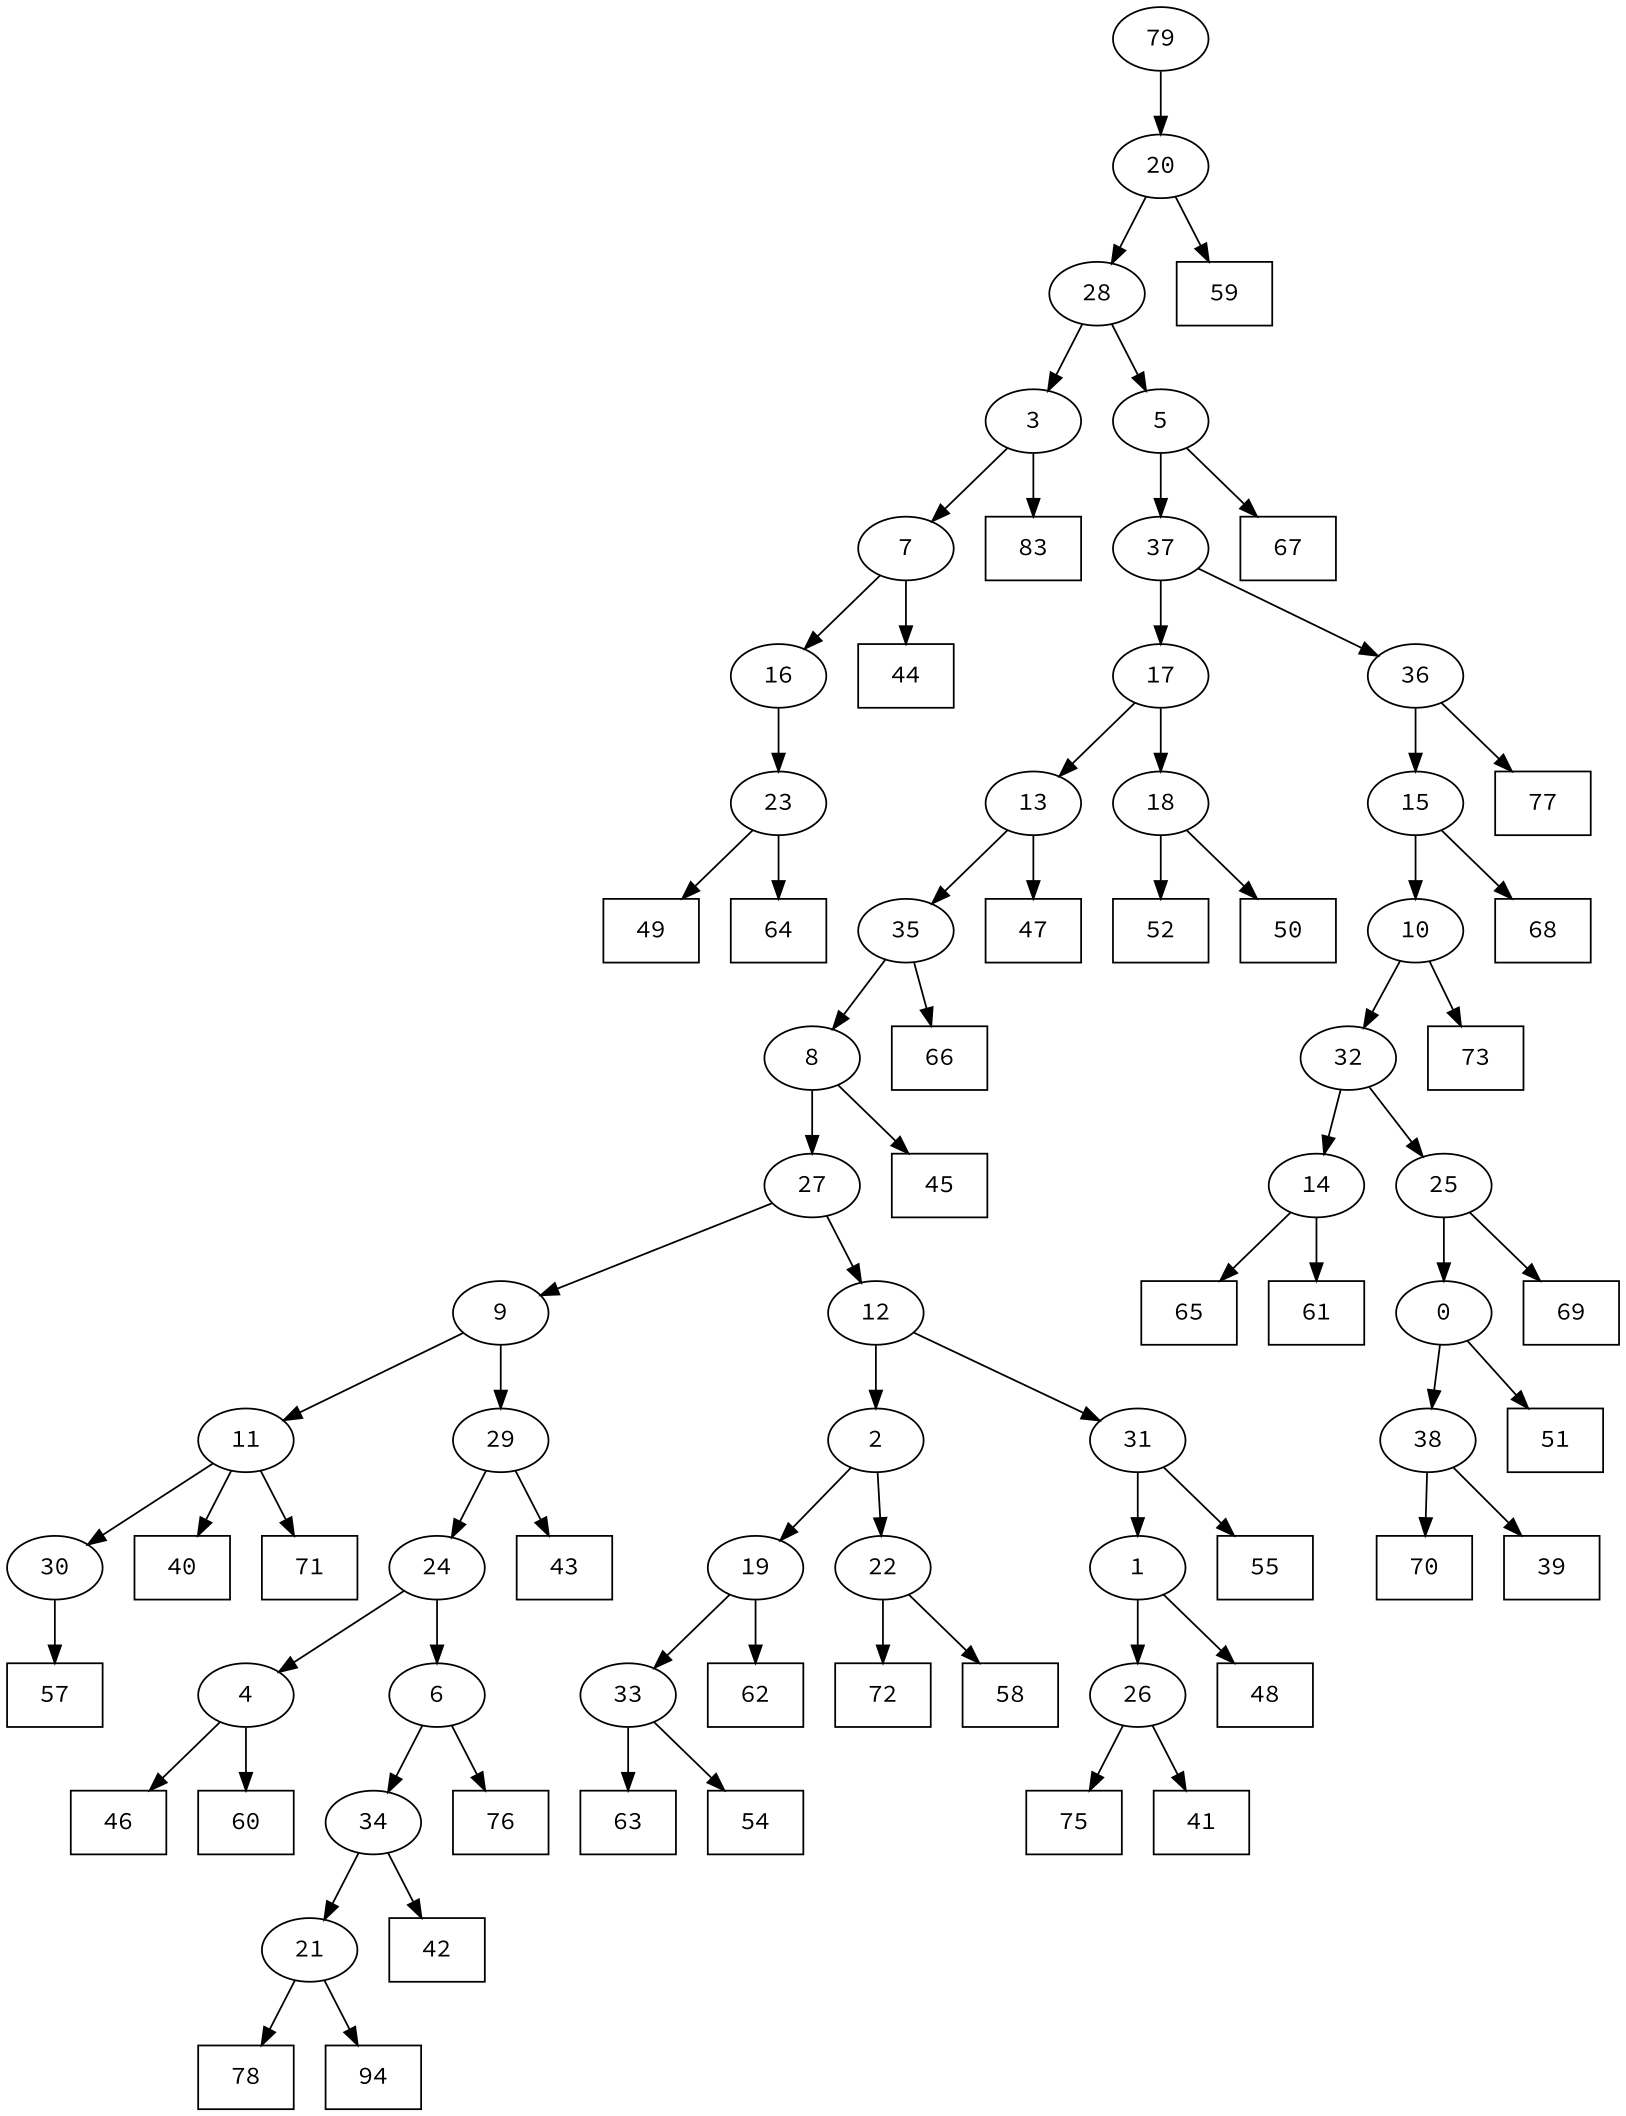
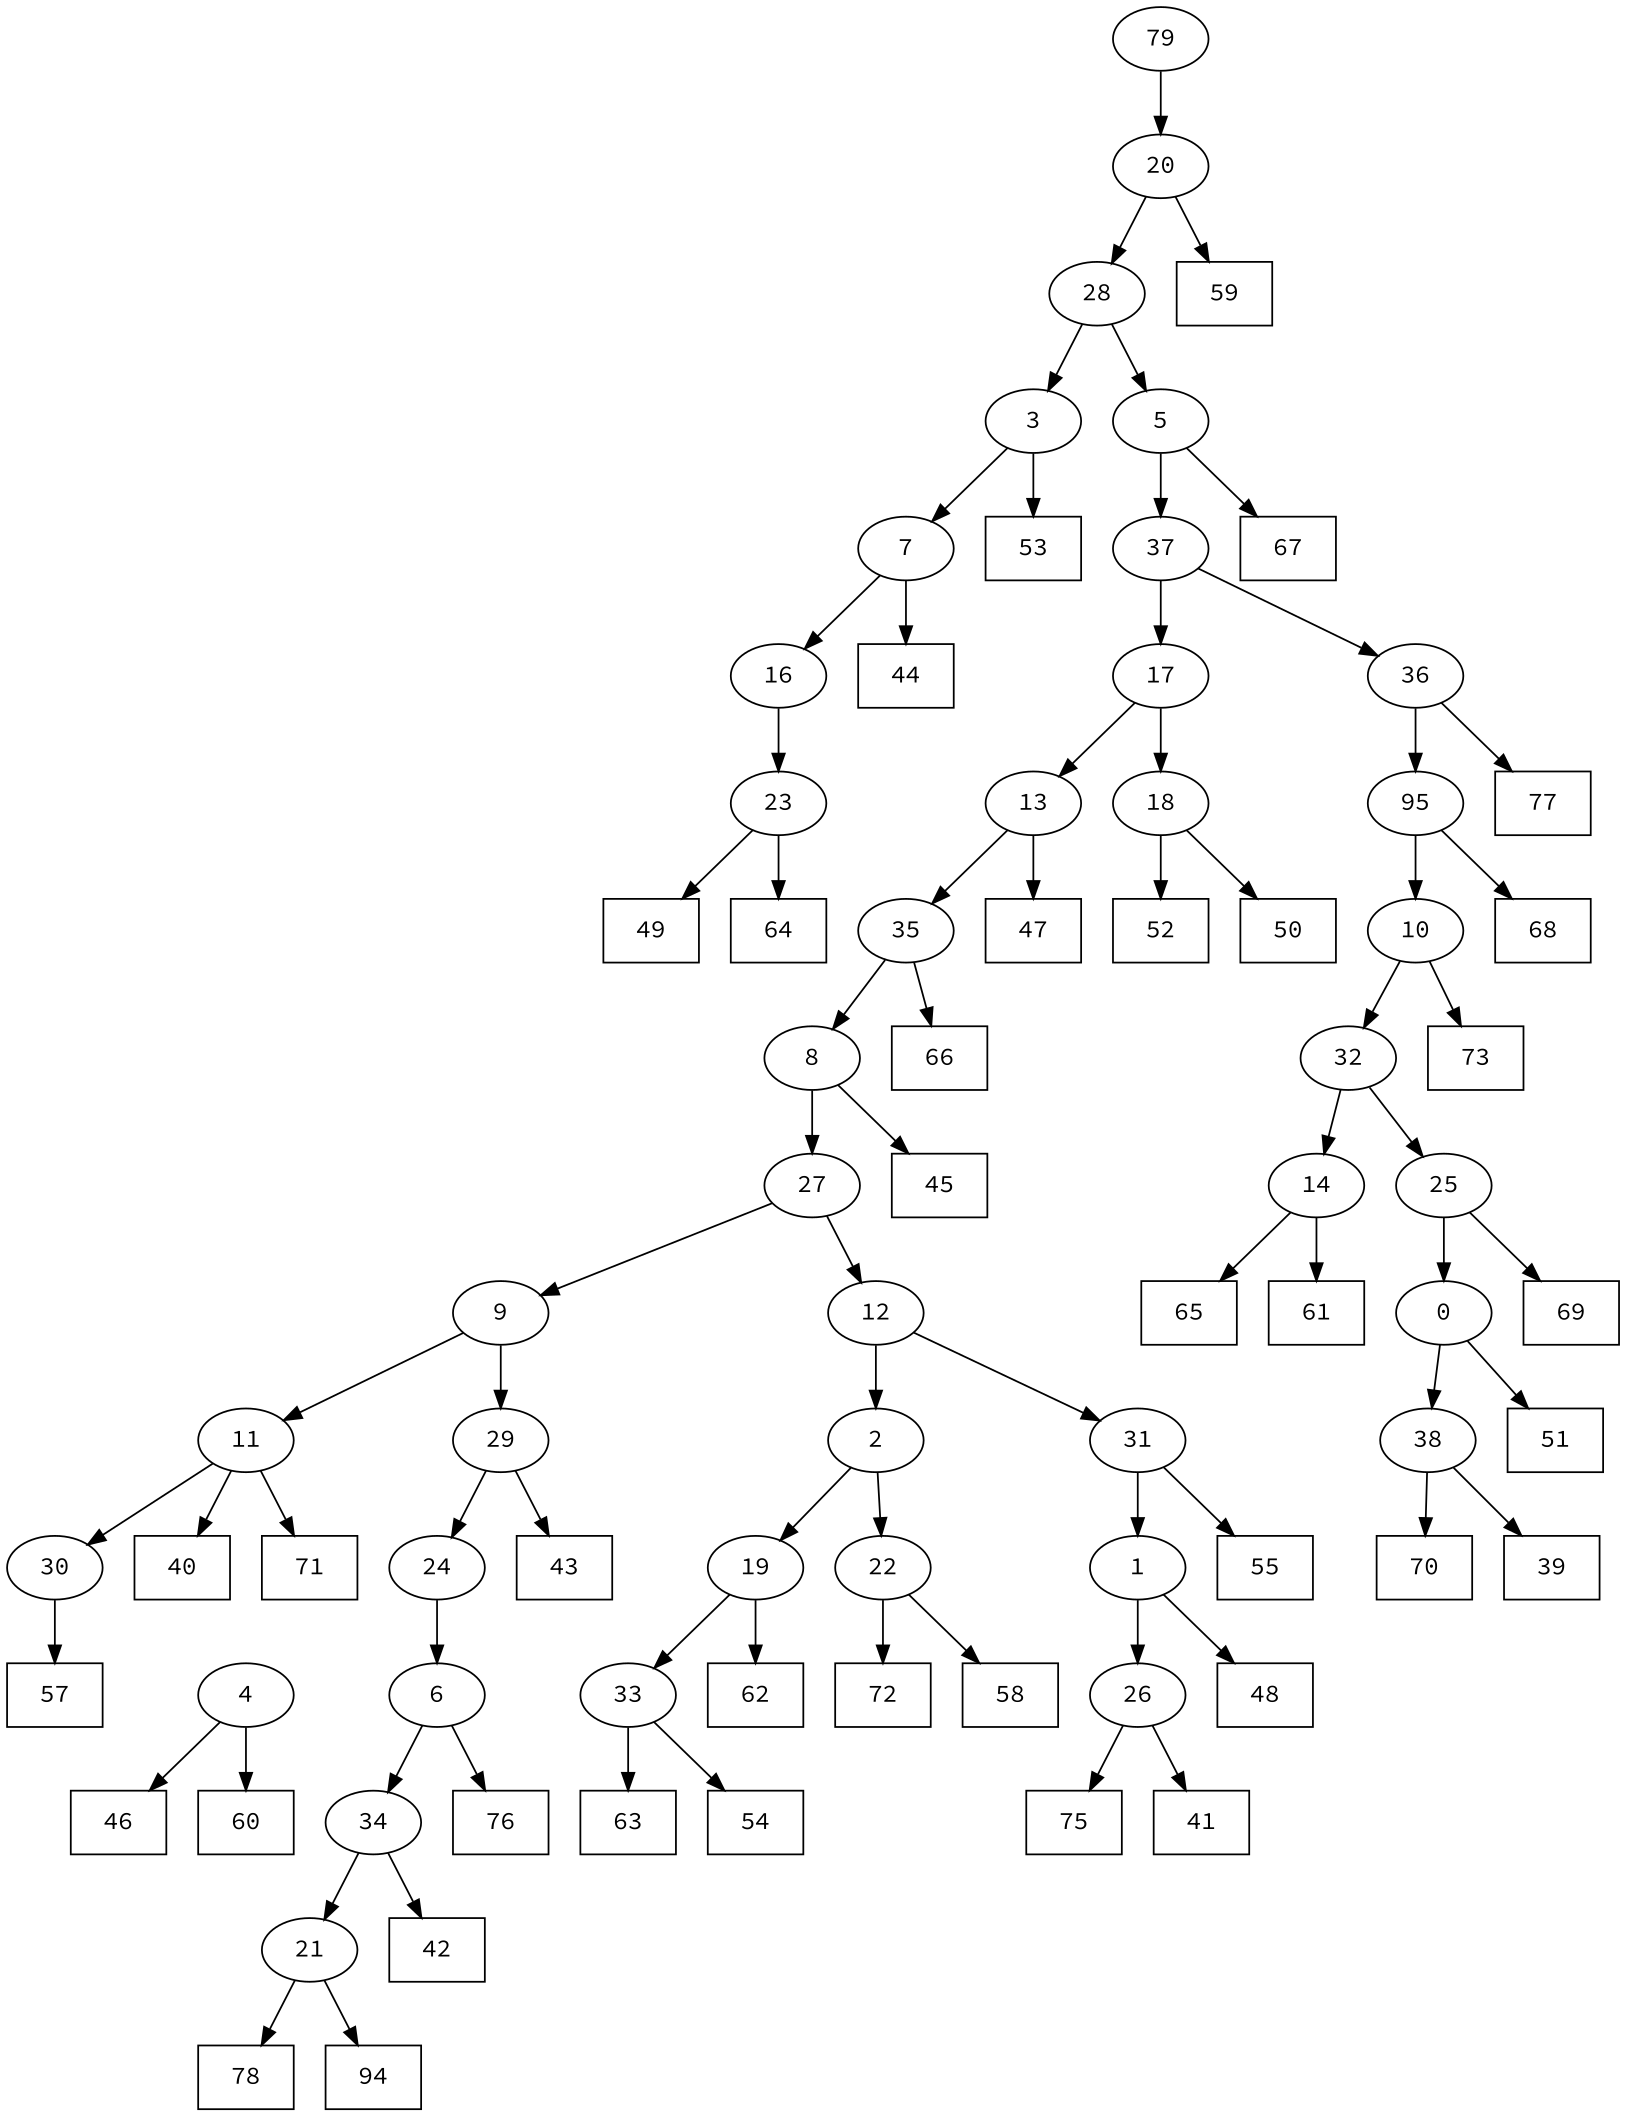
(1033, 549) -> (1033, 549)
(1416, 803) -> (1416, 803)
(349, 1627) -> none
